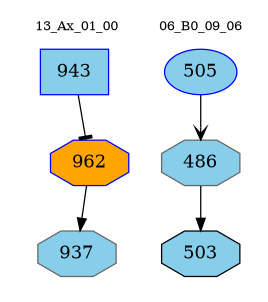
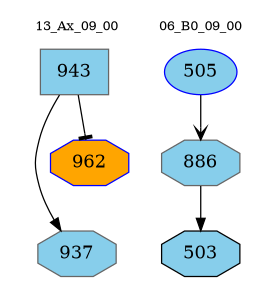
(77, 27) -> (77, 27)
(201, 27) -> (201, 27)
(74, 72) -> (74, 72)
(201, 163) -> (201, 163)
(84, 202) -> (36, 157)
